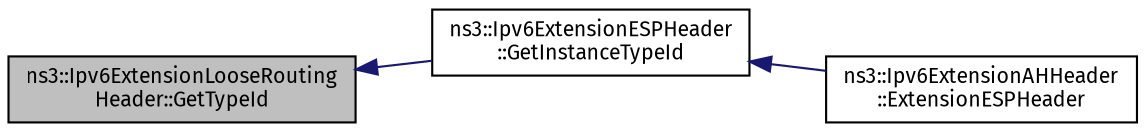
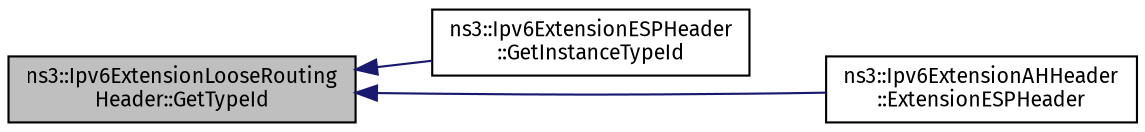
(798, 67) -> (602, 95)
